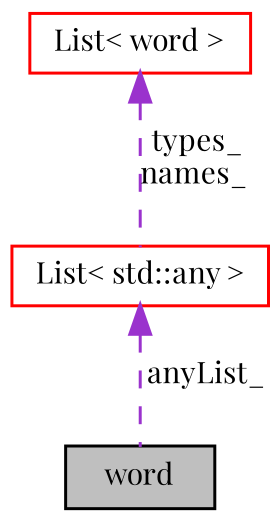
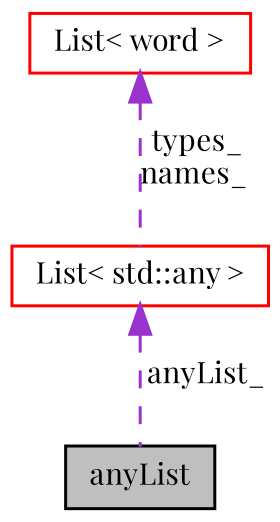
(140, 477) -> (140, 477)
